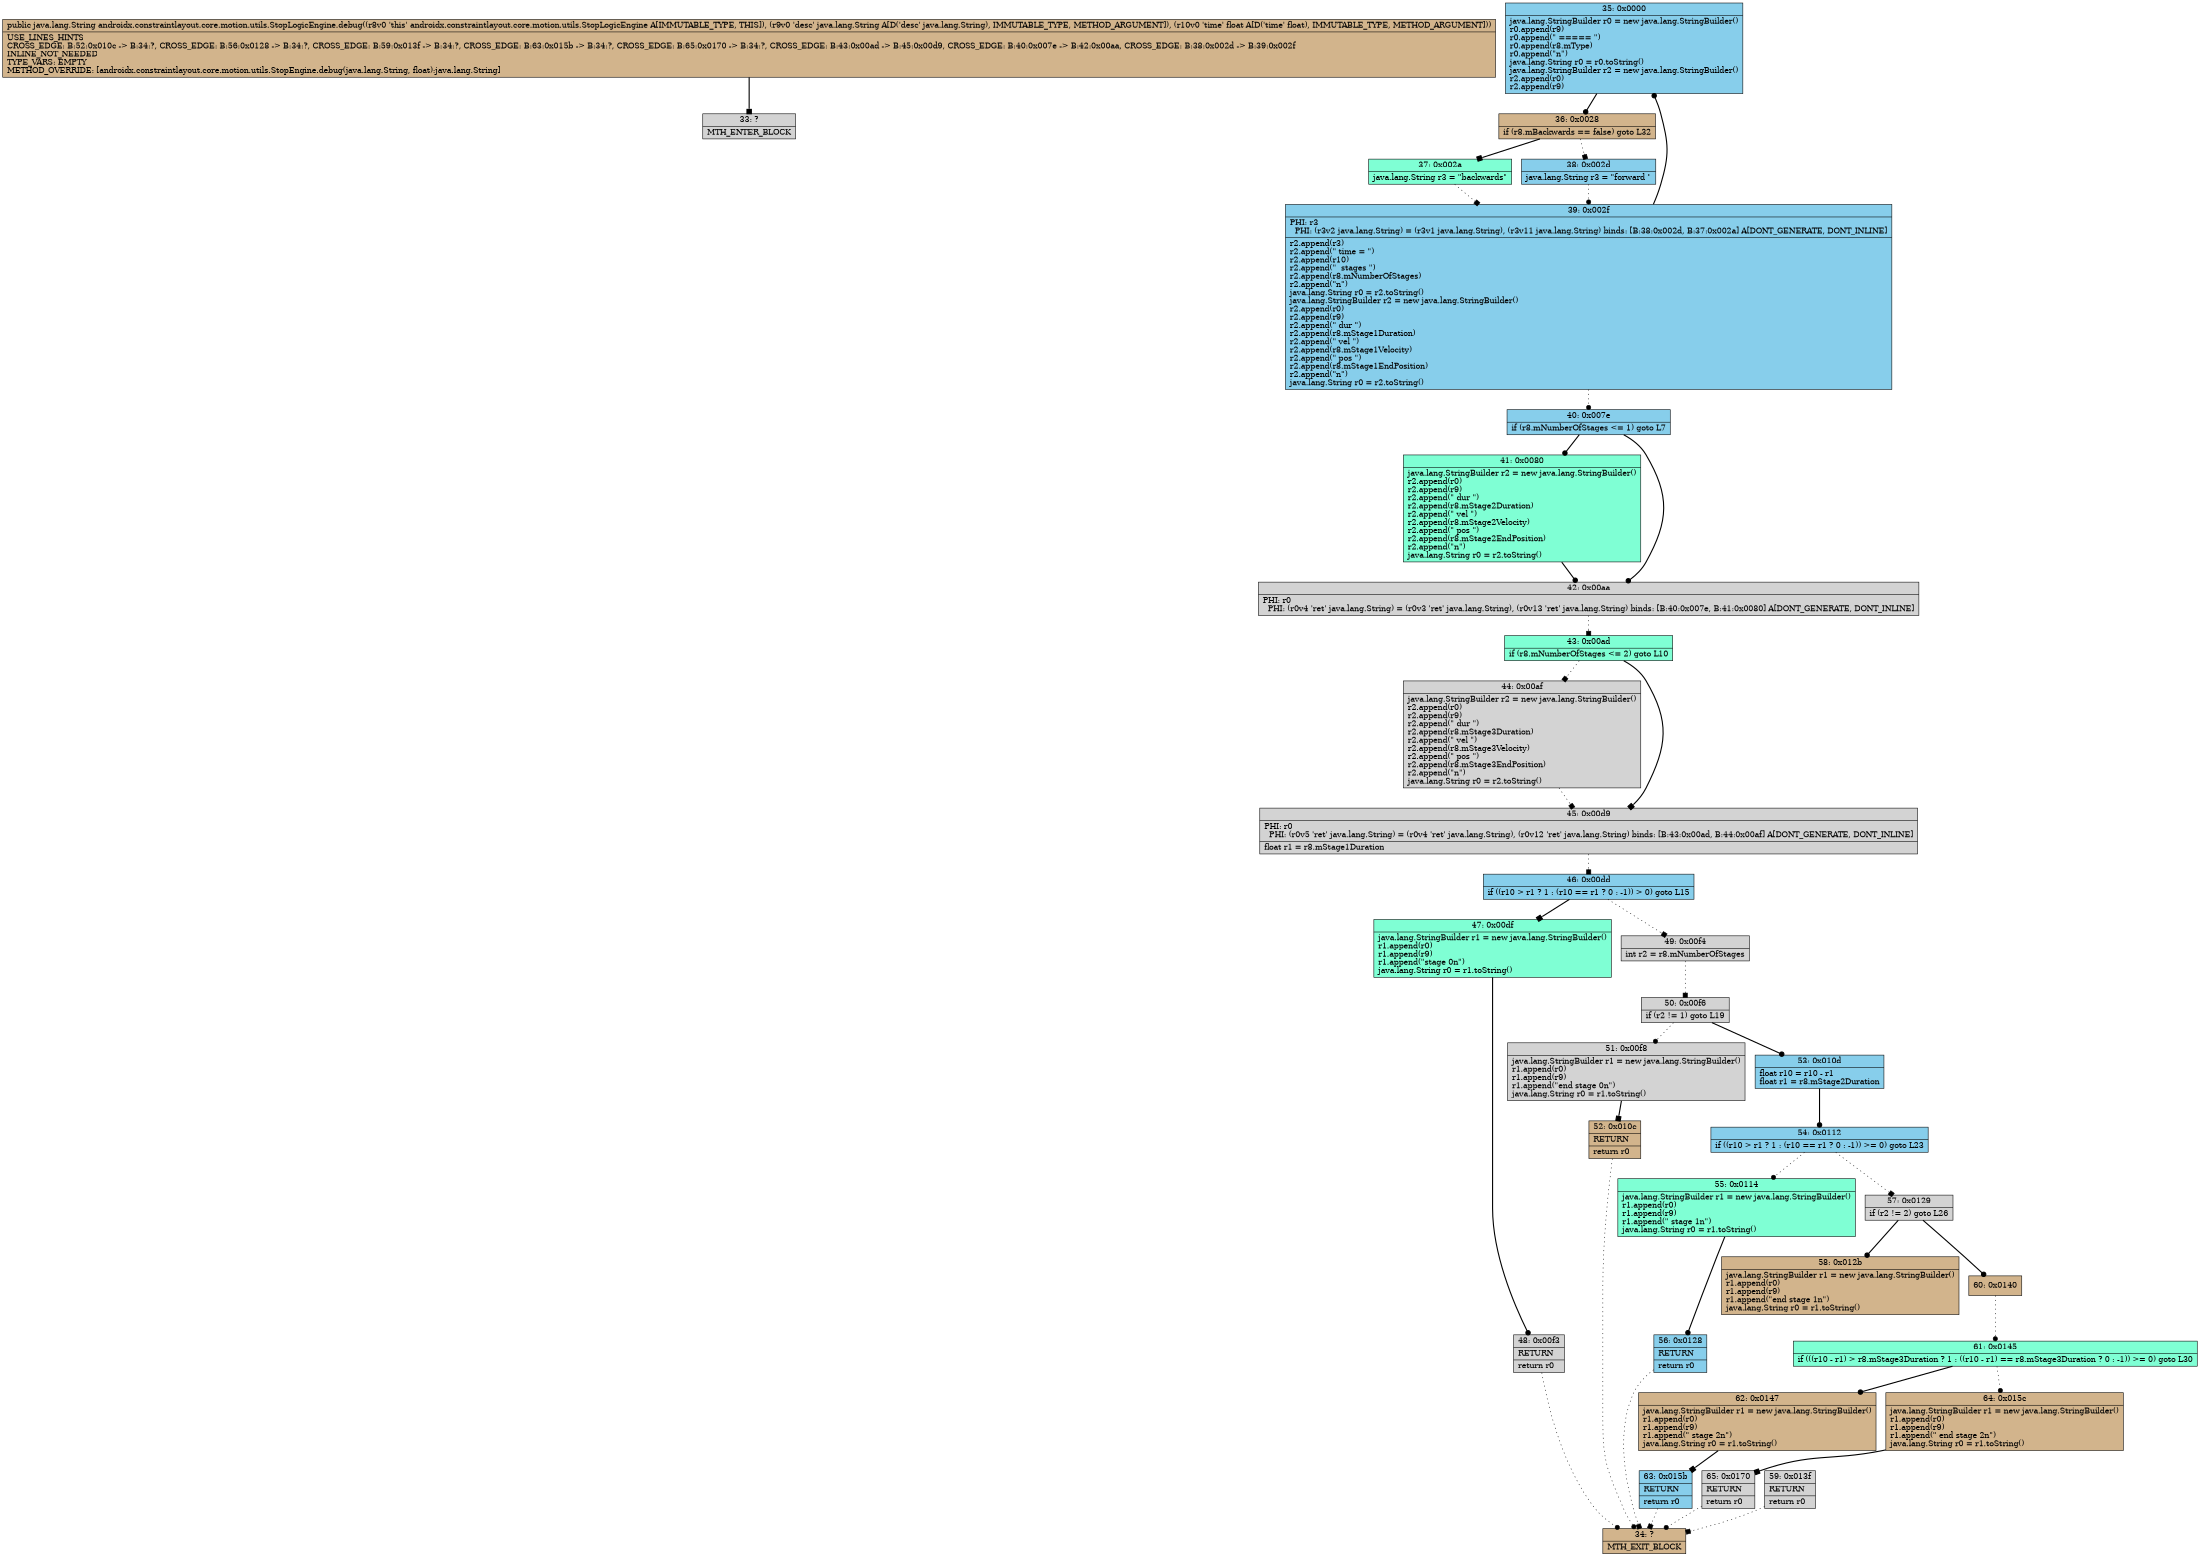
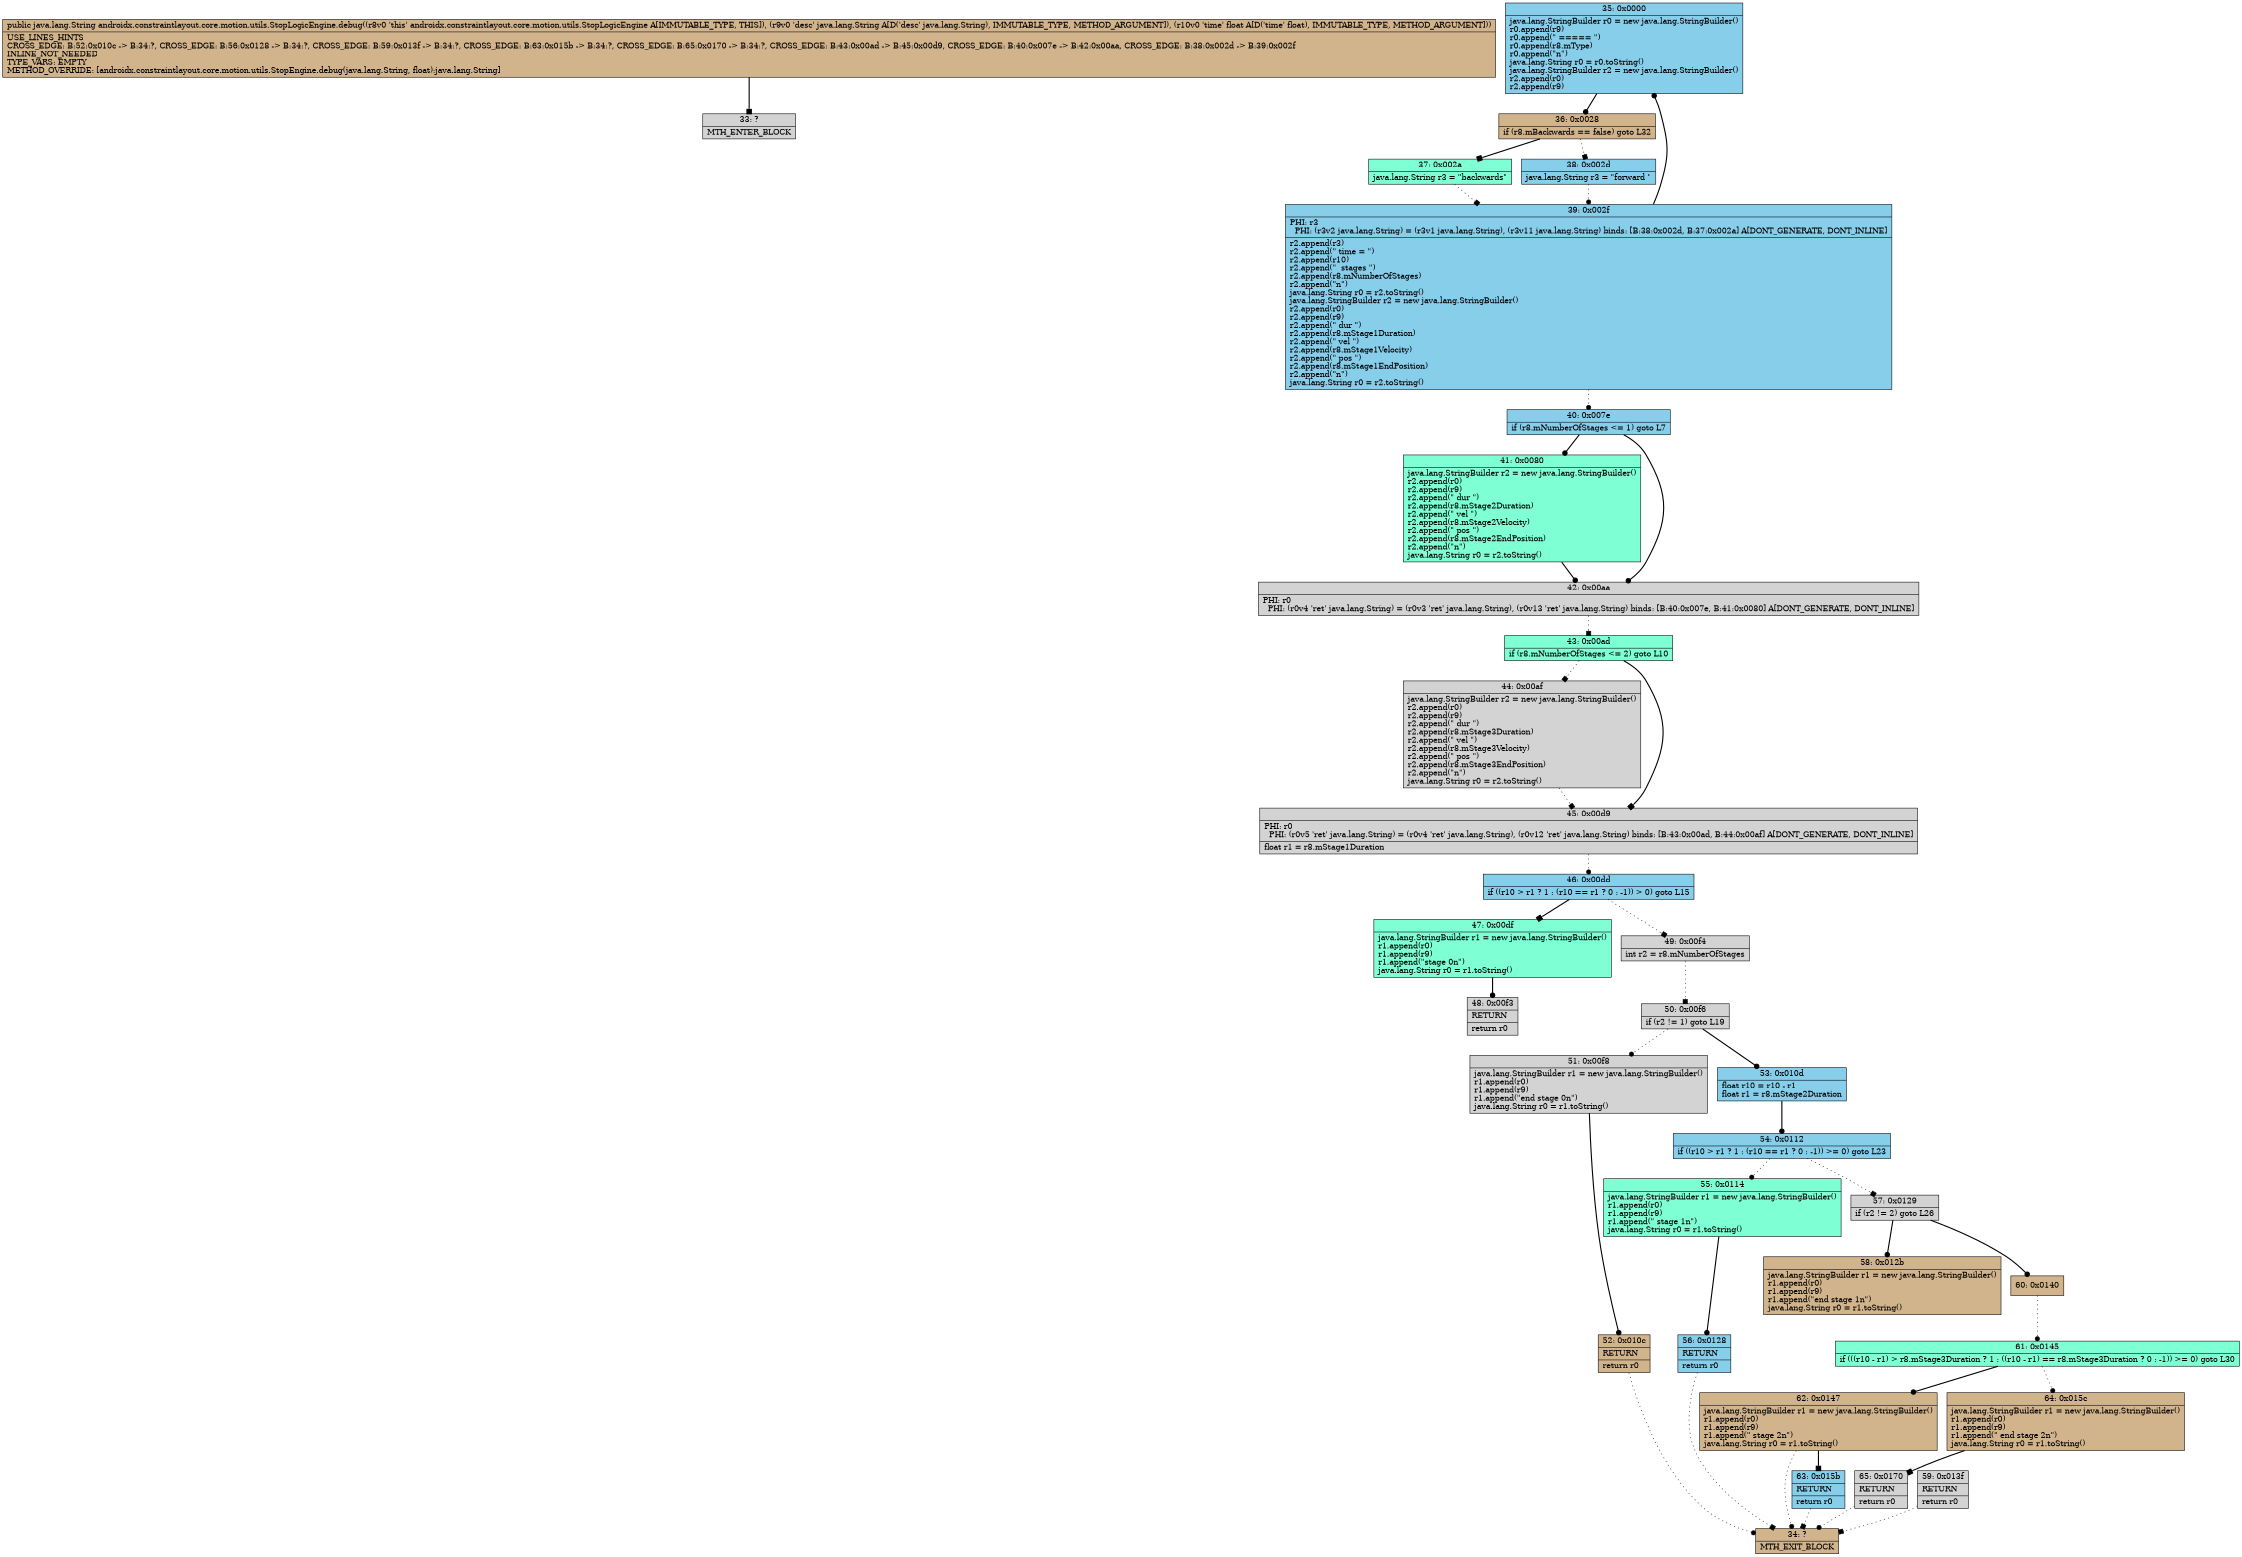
(1589, 861) -> (1589, 862)
(1620, 1108) -> (1597, 1223)
(1566, 1456) -> (1785, 1487)
